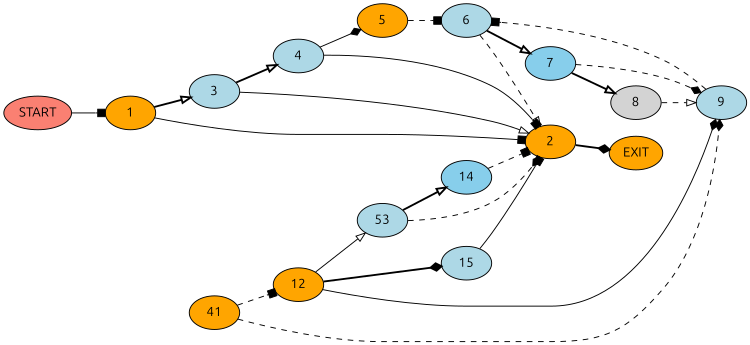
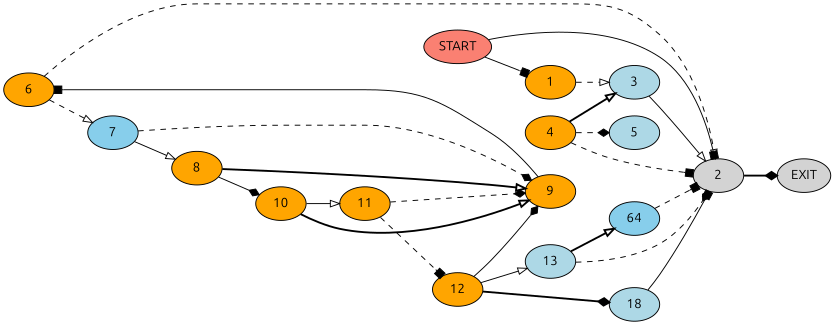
(382, 21) -> (634, 133)
(420, 21) -> none
(466, 21) -> (29, 90)
(504, 40) -> (67, 109)
(335, 41) -> (587, 133)
(609, 41) -> (315, 90)
(298, 56) -> (550, 133)
(435, 67) -> (626, 162)
(252, 76) -> (588, 110)
(589, 81) -> (151, 149)
(168, 103) -> (588, 82)
(636, 103) -> (197, 168)
(674, 103) -> (369, 176)
(721, 103) -> (550, 191)
(335, 134) -> (629, 43)
(550, 142) -> (718, 176)
(636, 153) -> (804, 176)
(466, 177) -> (634, 219)
none -> (281, 204)
(382, 220) -> (550, 261)
(466, 263) -> (634, 304)
(214, 313) -> (365, 204)
